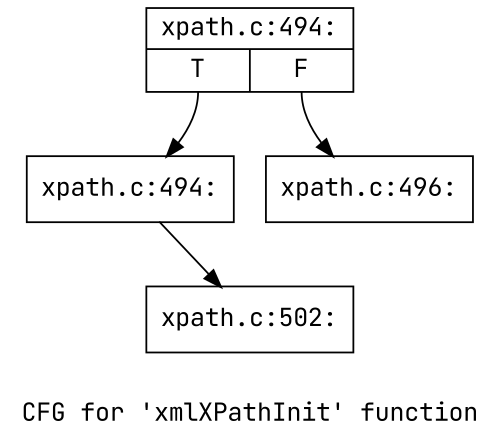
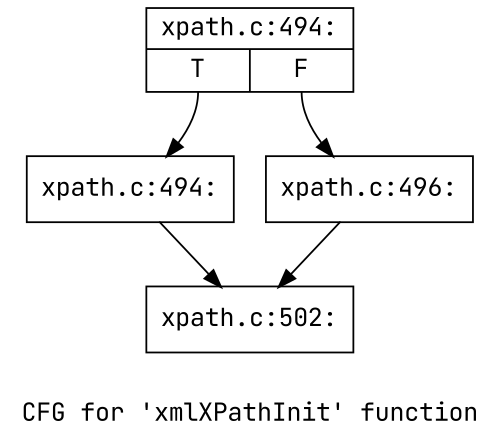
none -> (316, 248)
